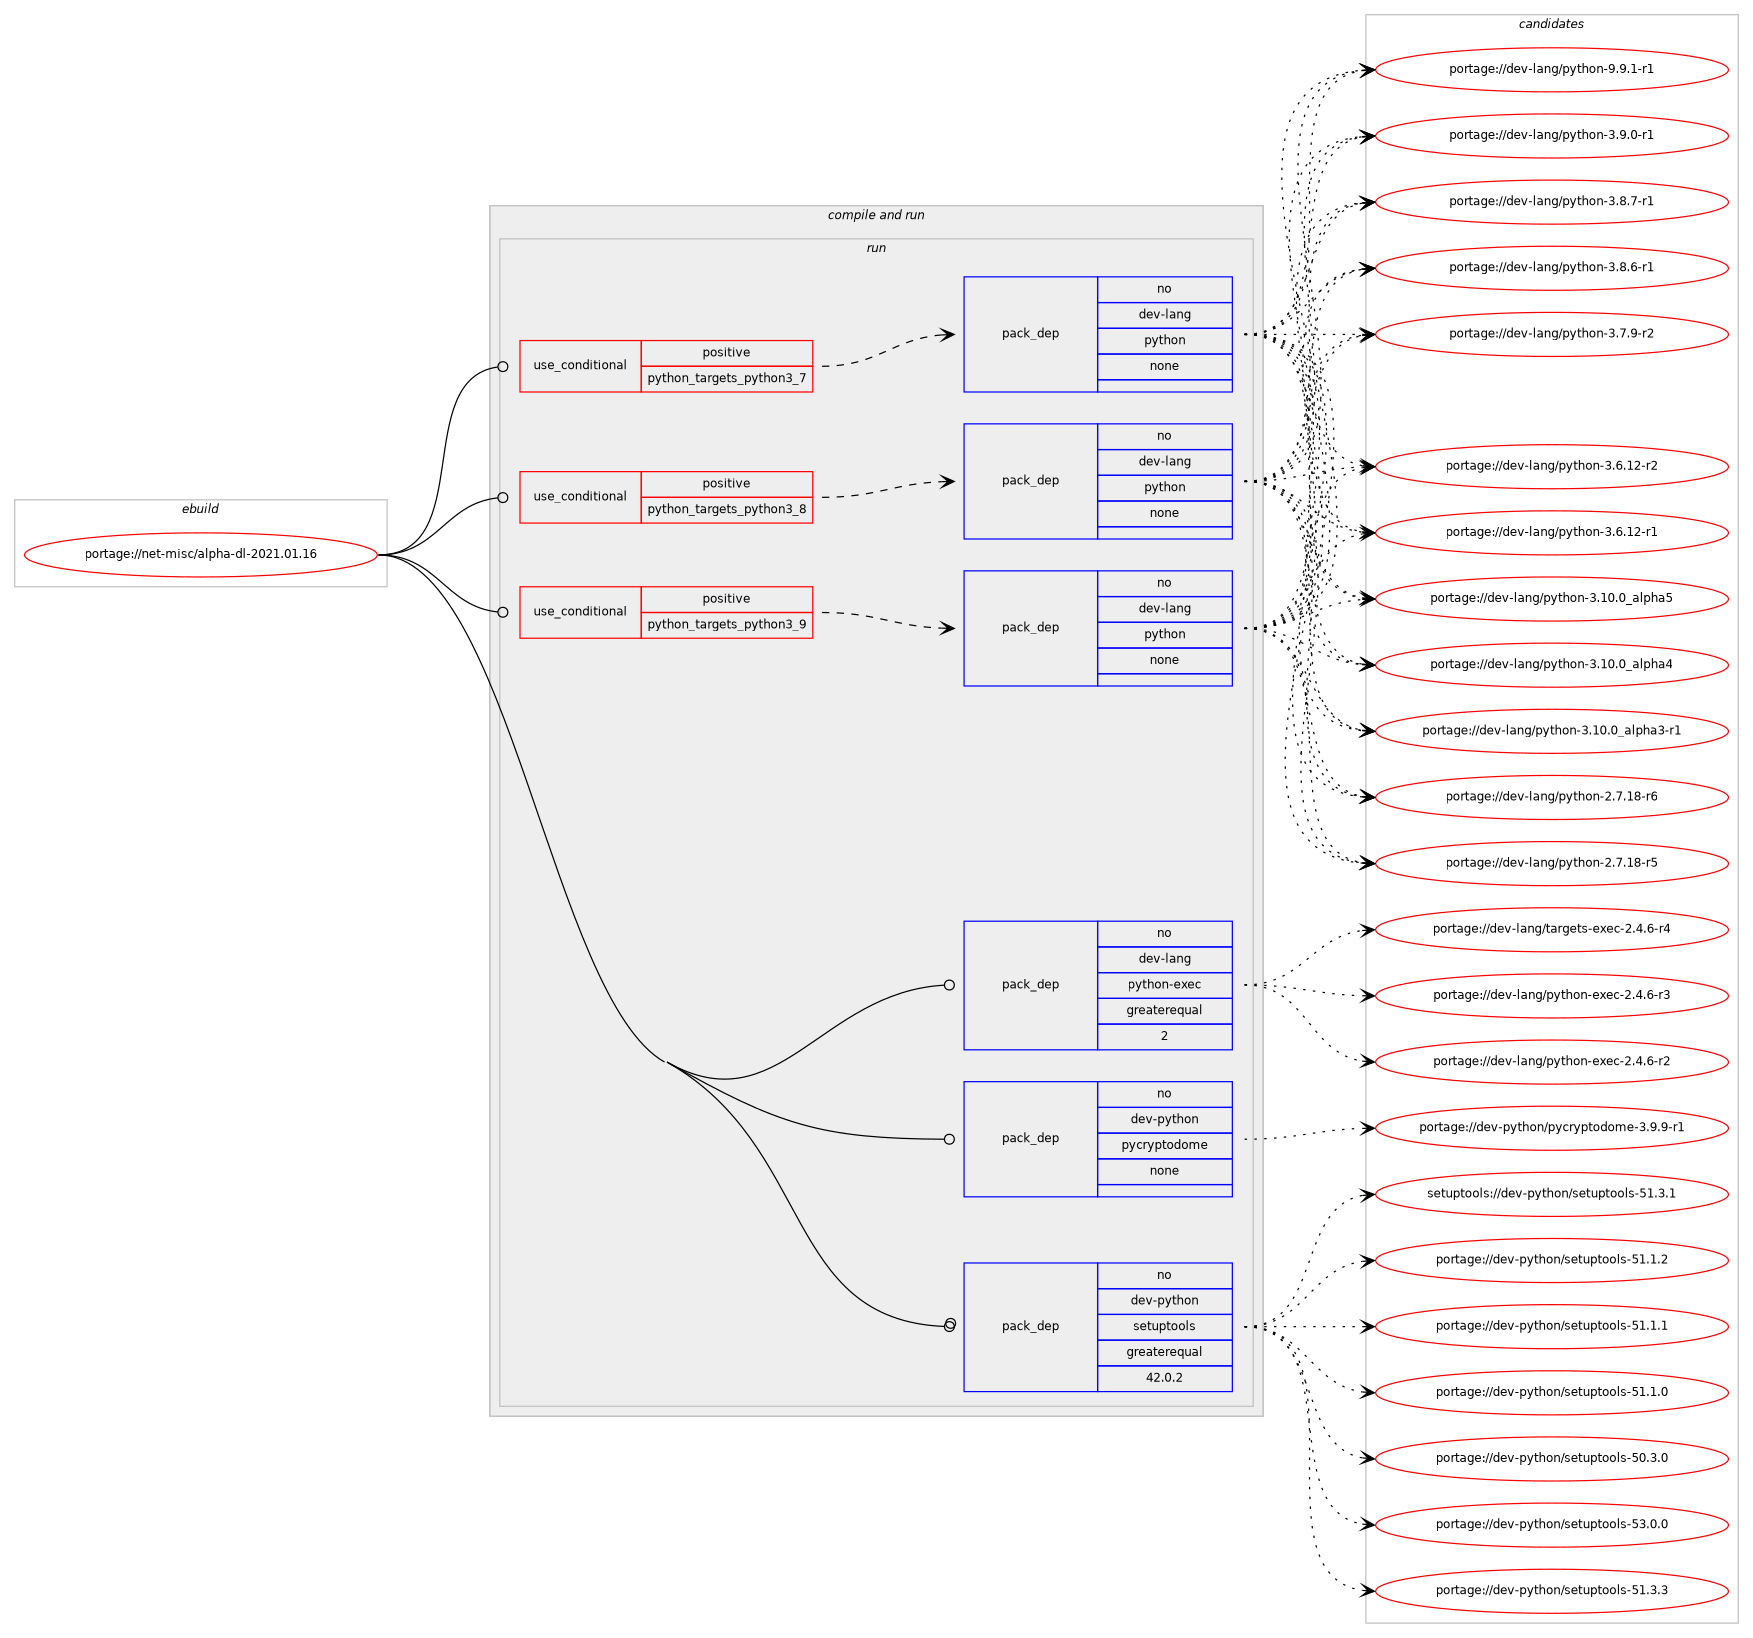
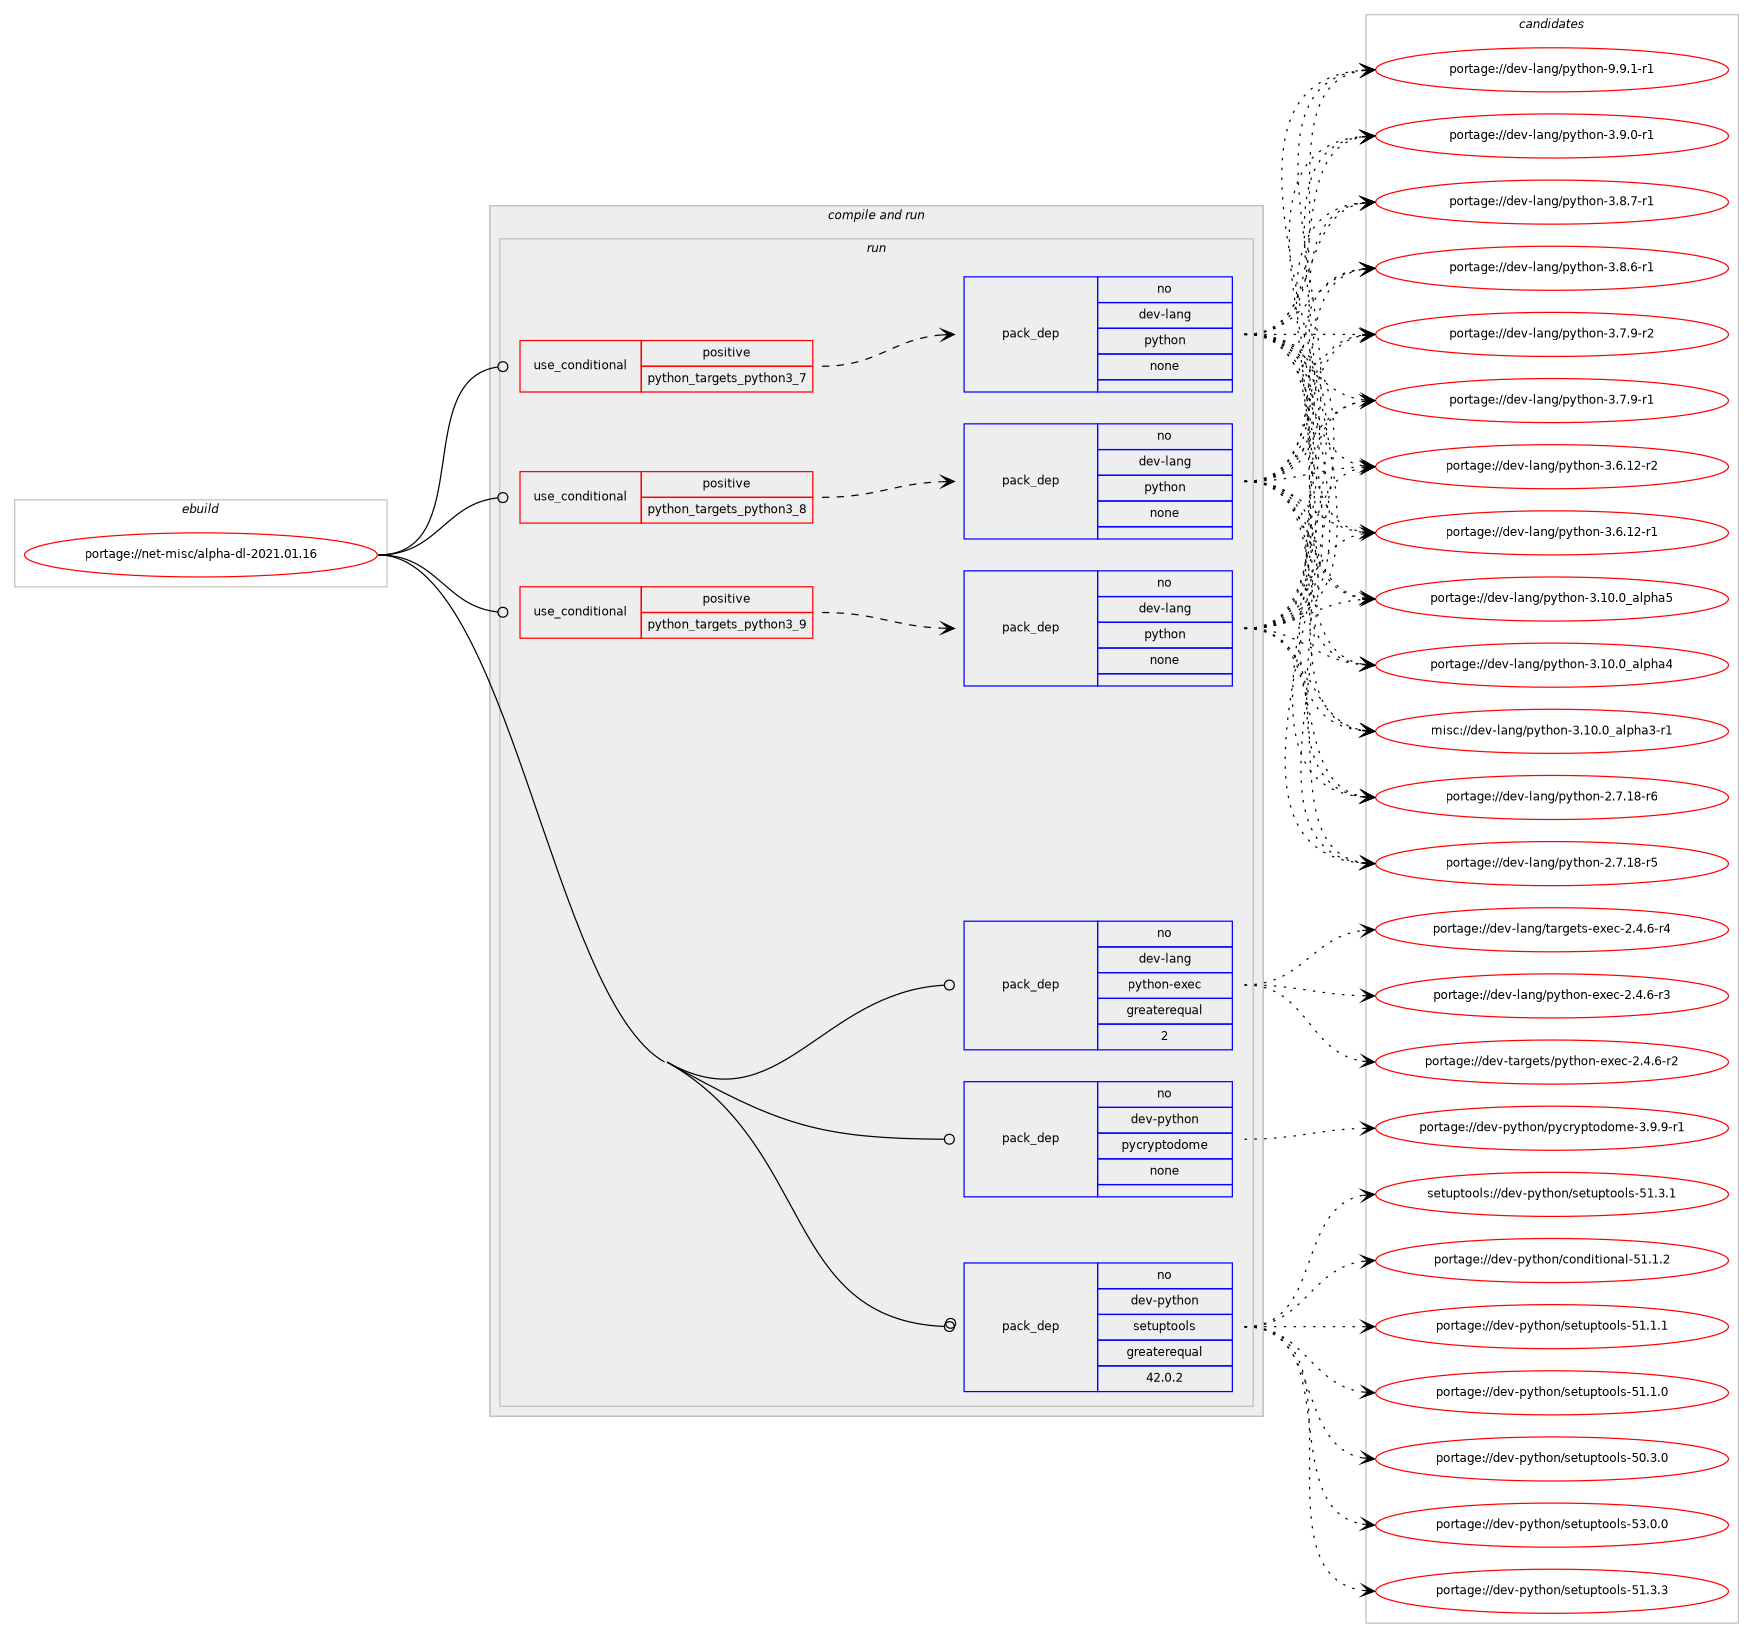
none -> (1552, 401)
(1552, 731) -> (1552, 731)
(1552, 1062) -> (1552, 1062)
(1552, 1261) -> (1552, 1261)
